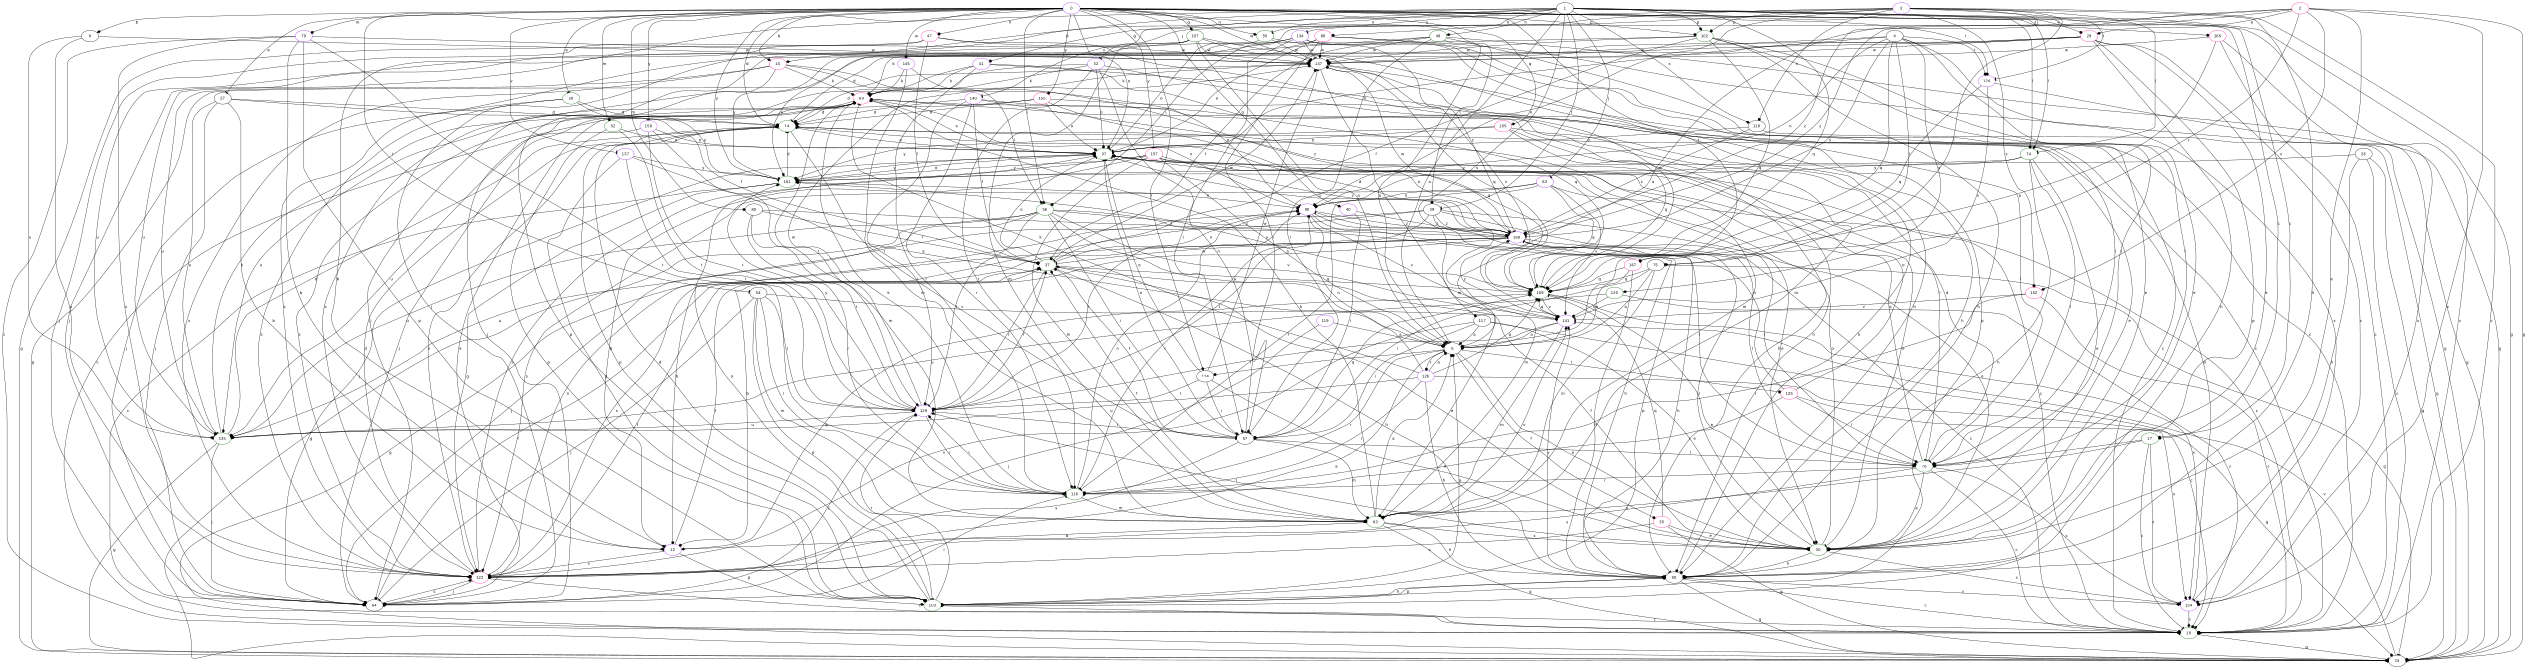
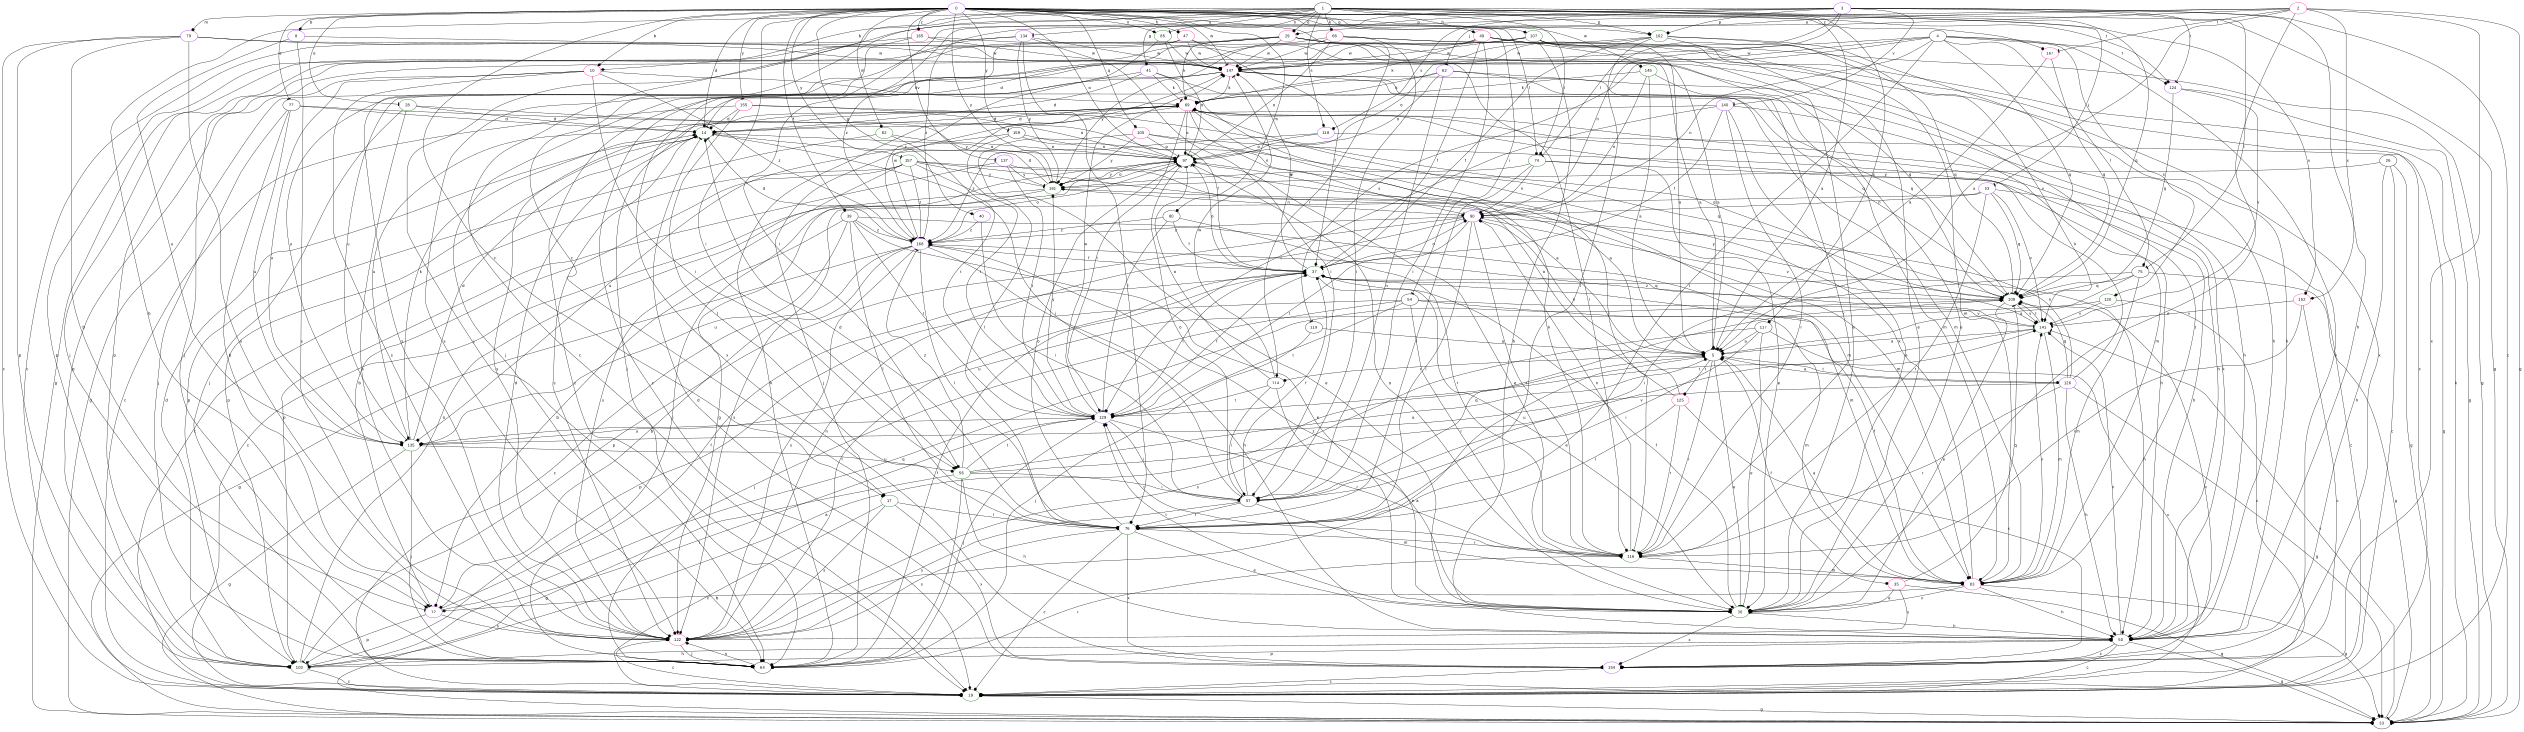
(1197, 21) -> (1160, 20)
(90, 36) -> (296, 36)
(1438, 36) -> (1482, 36)
(1064, 50) -> (752, 25)
(906, 64) -> (1648, 71)
(1319, 64) -> (1230, 71)
none -> (1351, 74)
(816, 80) -> (874, 89)
(1563, 123) -> none
(649, 126) -> (1017, 133)
(1757, 126) -> (1326, 133)
(1154, 154) -> (909, 161)
(1747, 179) -> (1553, 117)
none -> (1633, 236)
(631, 249) -> (686, 452)
(1204, 251) -> (1089, 258)
(1796, 293) -> (2195, 327)
(1091, 295) -> (1289, 311)
(1824, 303) -> (1784, 163)
(1542, 307) -> (2036, 314)
(1325, 321) -> (1314, 327)
(1566, 321) -> (2043, 327)
(2445, 349) -> (2456, 383)
(1594, 454) -> none
(1376, 522) -> (1972, 584)
